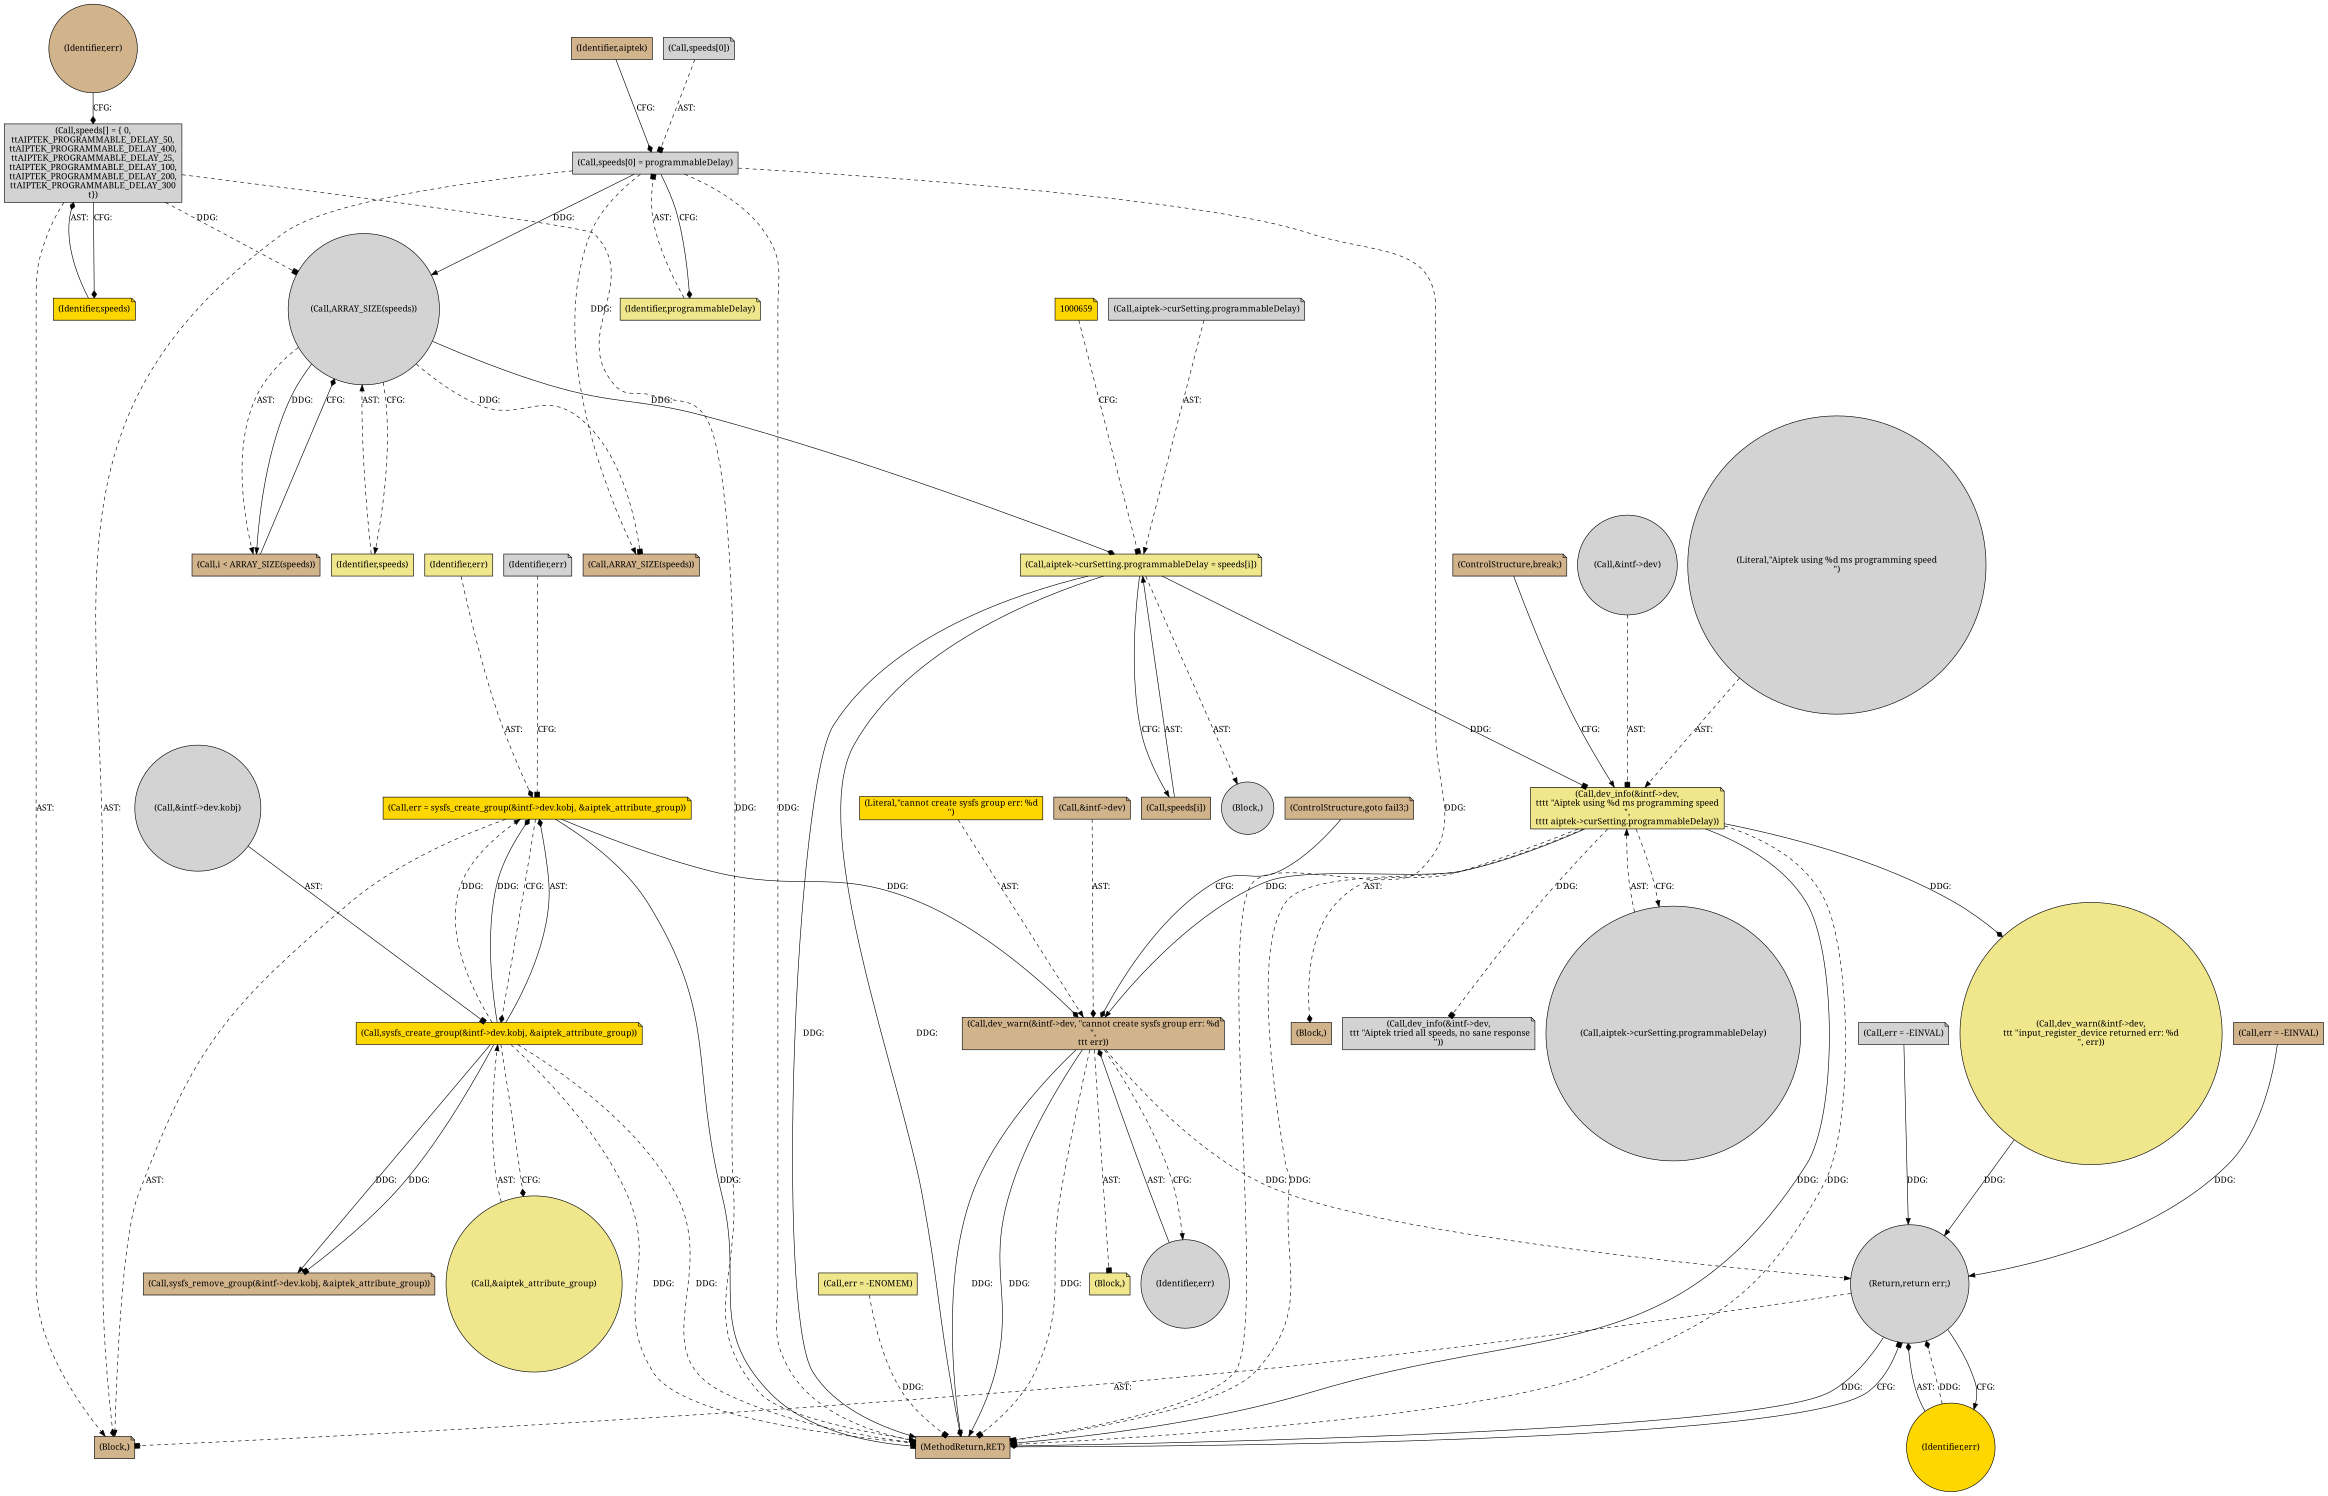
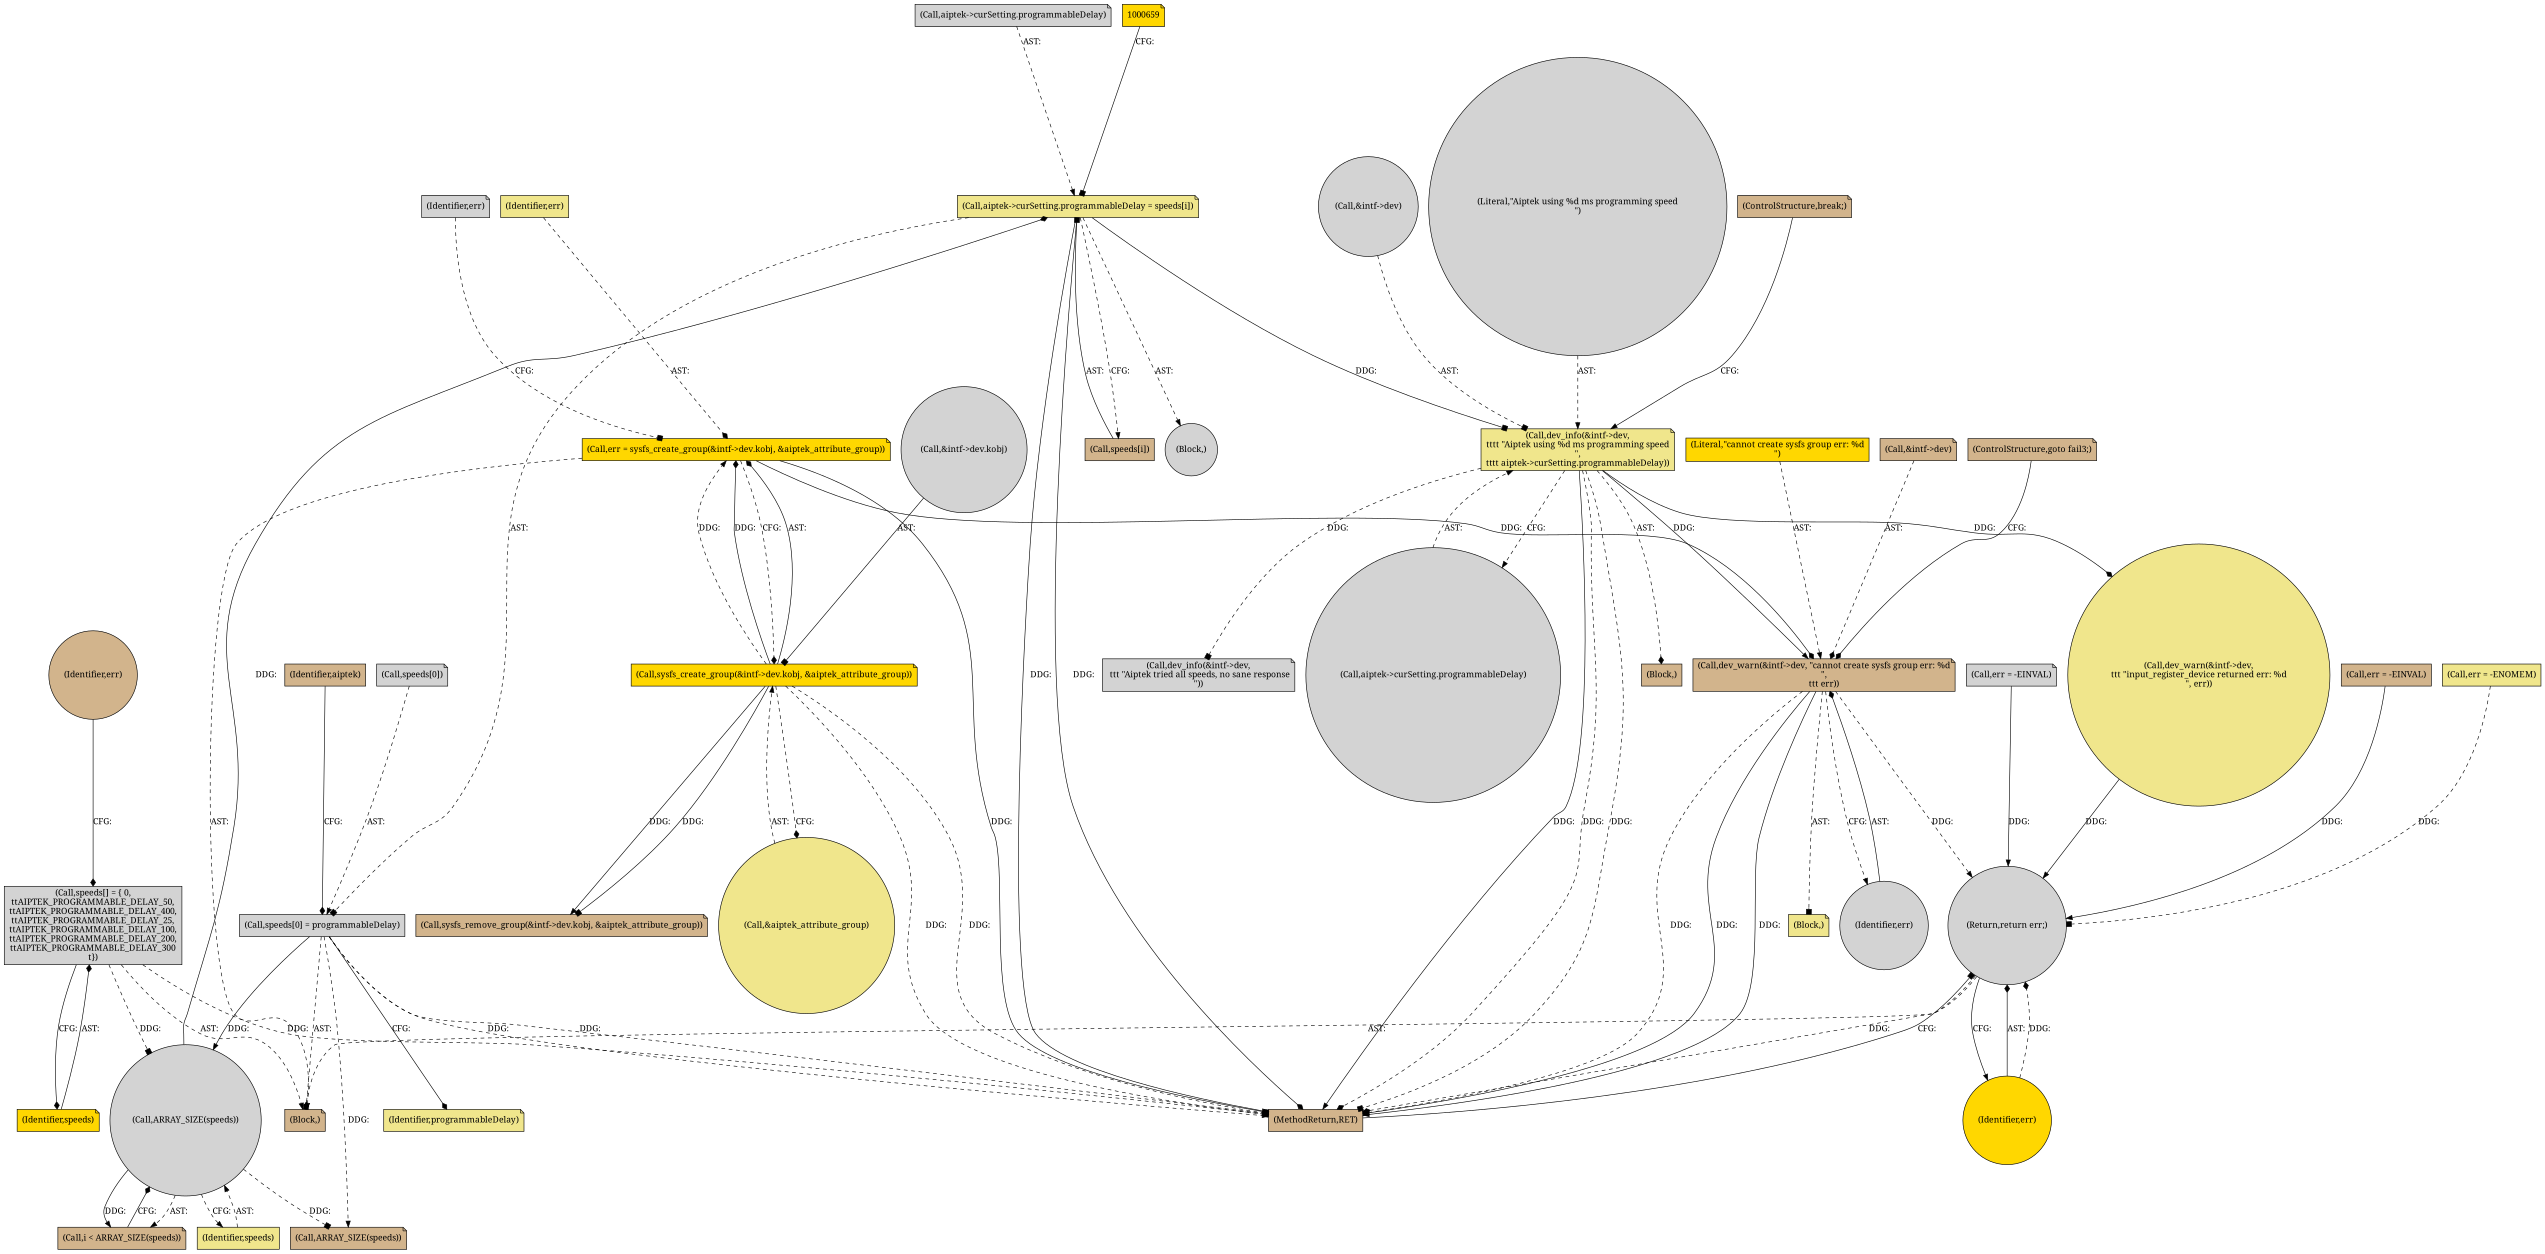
(678, 103) -> (374, 799)
(659, 241) -> (530, 458)
(1108, 434) -> (1112, 108)
(1135, 687) -> (1102, 325)
(1159, 690) -> (1079, 334)
(891, 1372) -> (2328, 871)
(1464, 1432) -> (1680, 1057)
